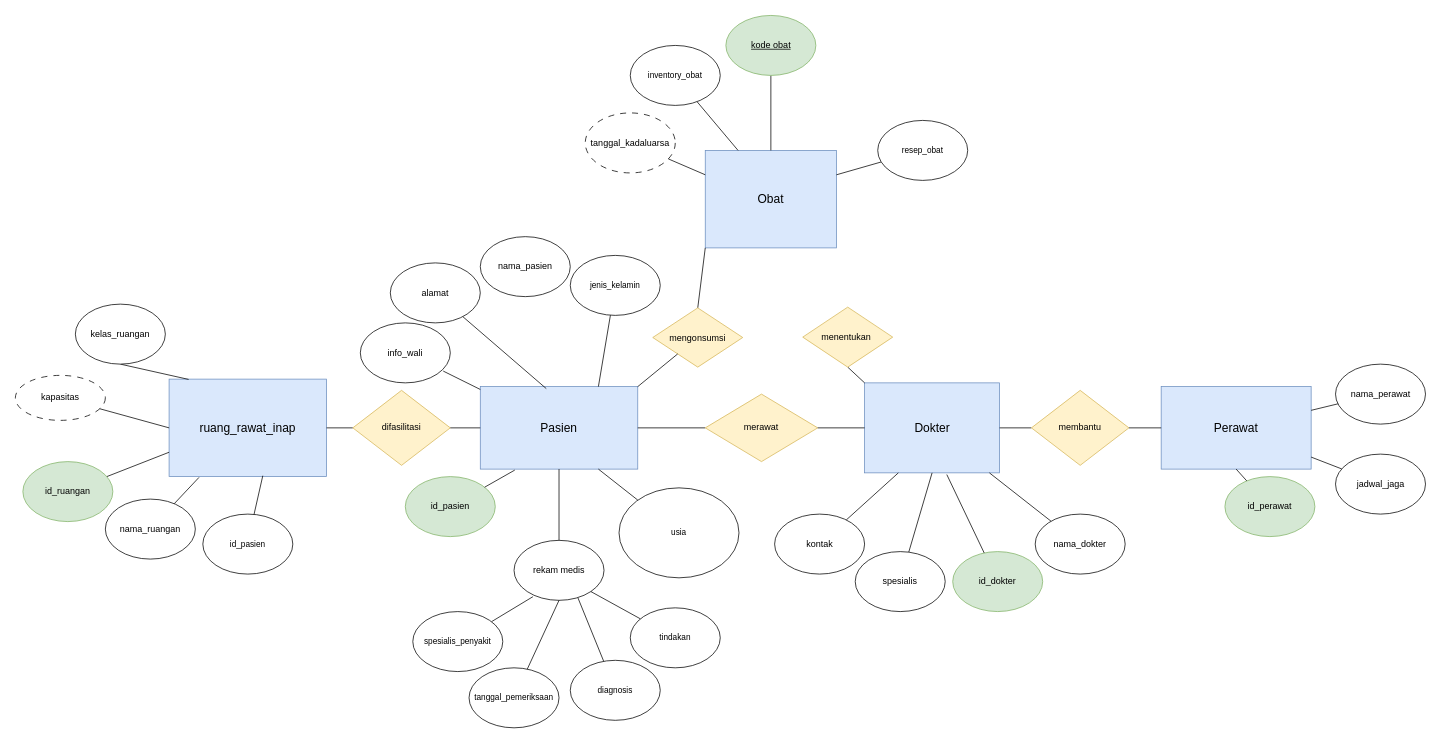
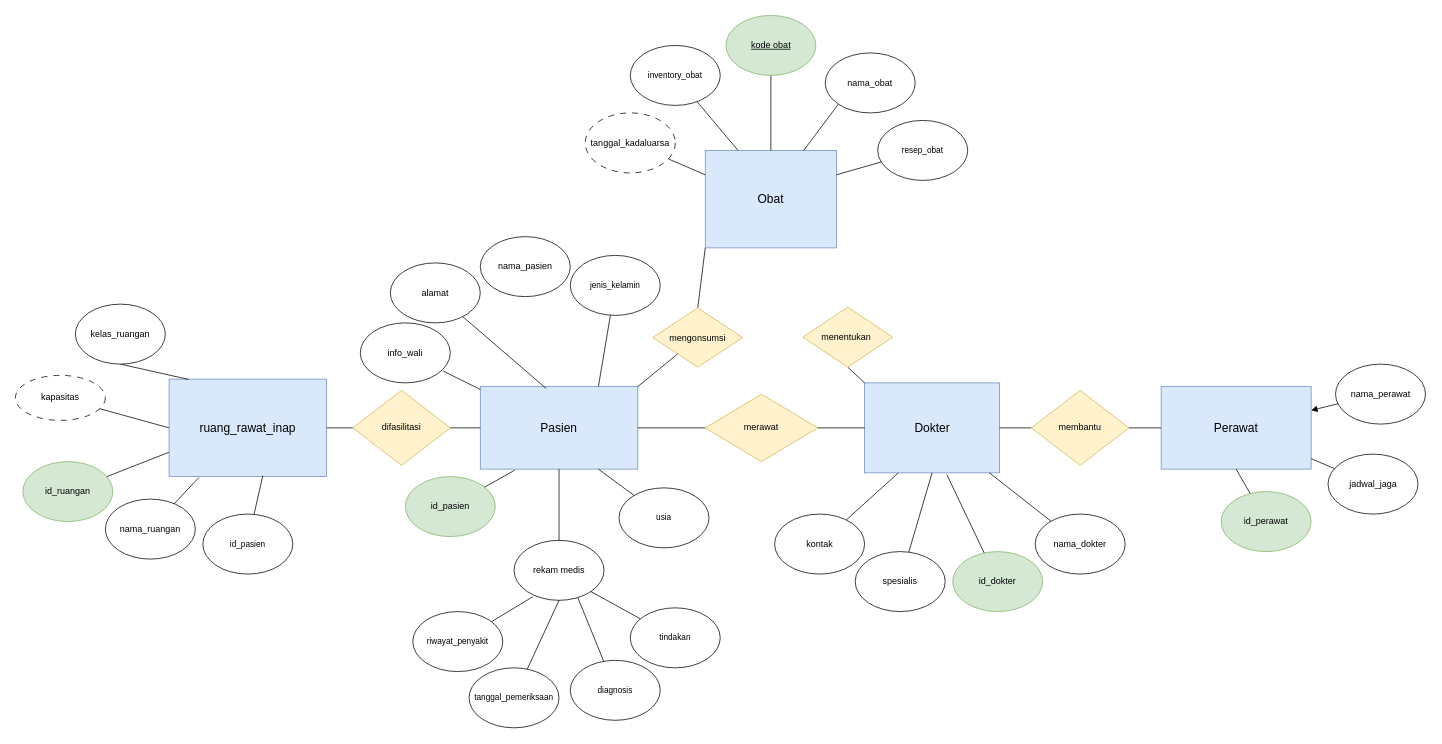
none -> (870, 83)
none -> (821, 127)
(1315, 409) -> (1318, 409)
(1381, 484) -> (1373, 484)
(1270, 507) -> (1266, 522)
(679, 533) -> (664, 518)
(458, 642) -> (458, 642)
